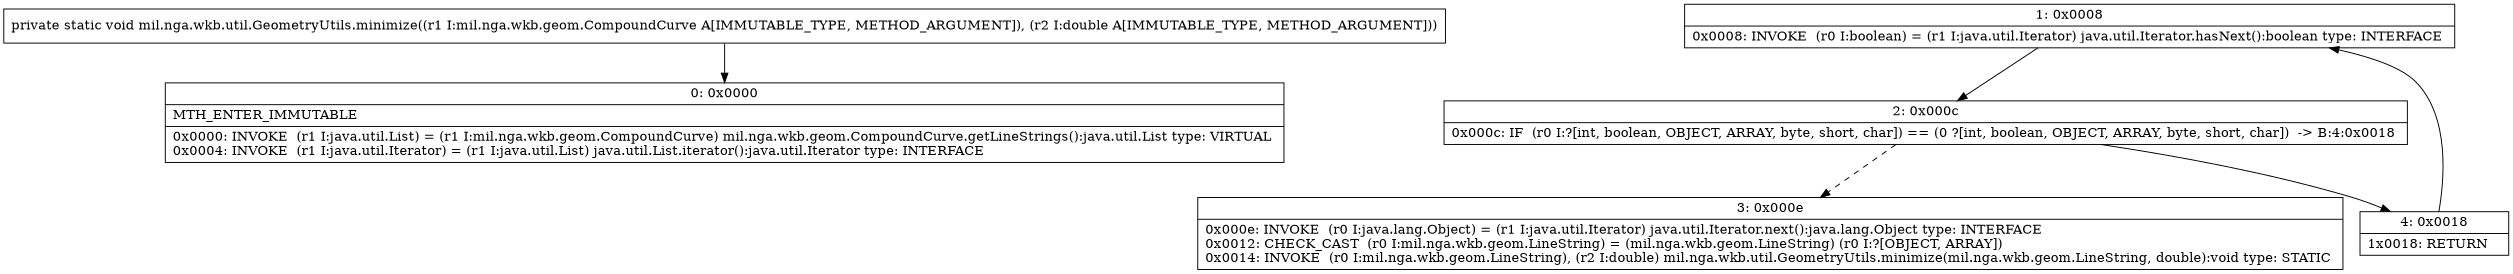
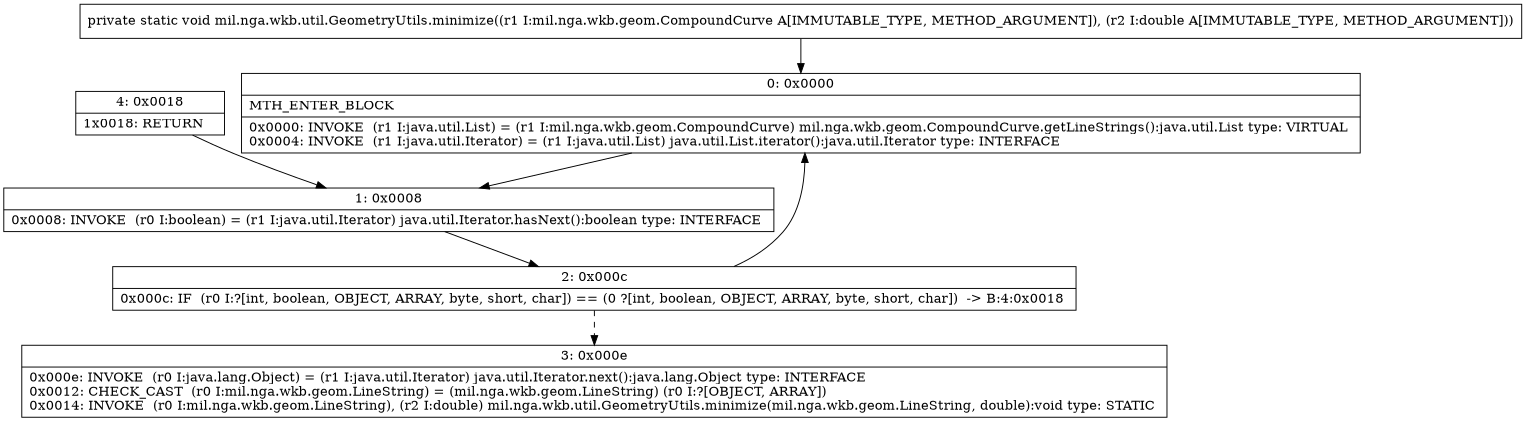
(266, 115) -> (322, 106)
none -> (560, 169)
(2242, 170) -> (787, 226)
